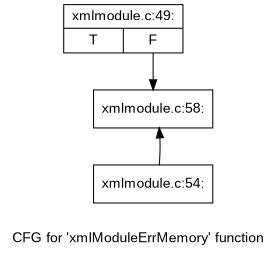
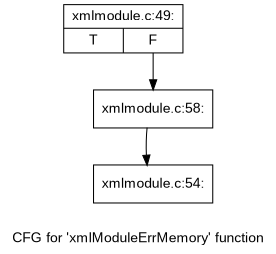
(160, 152) -> (146, 141)
